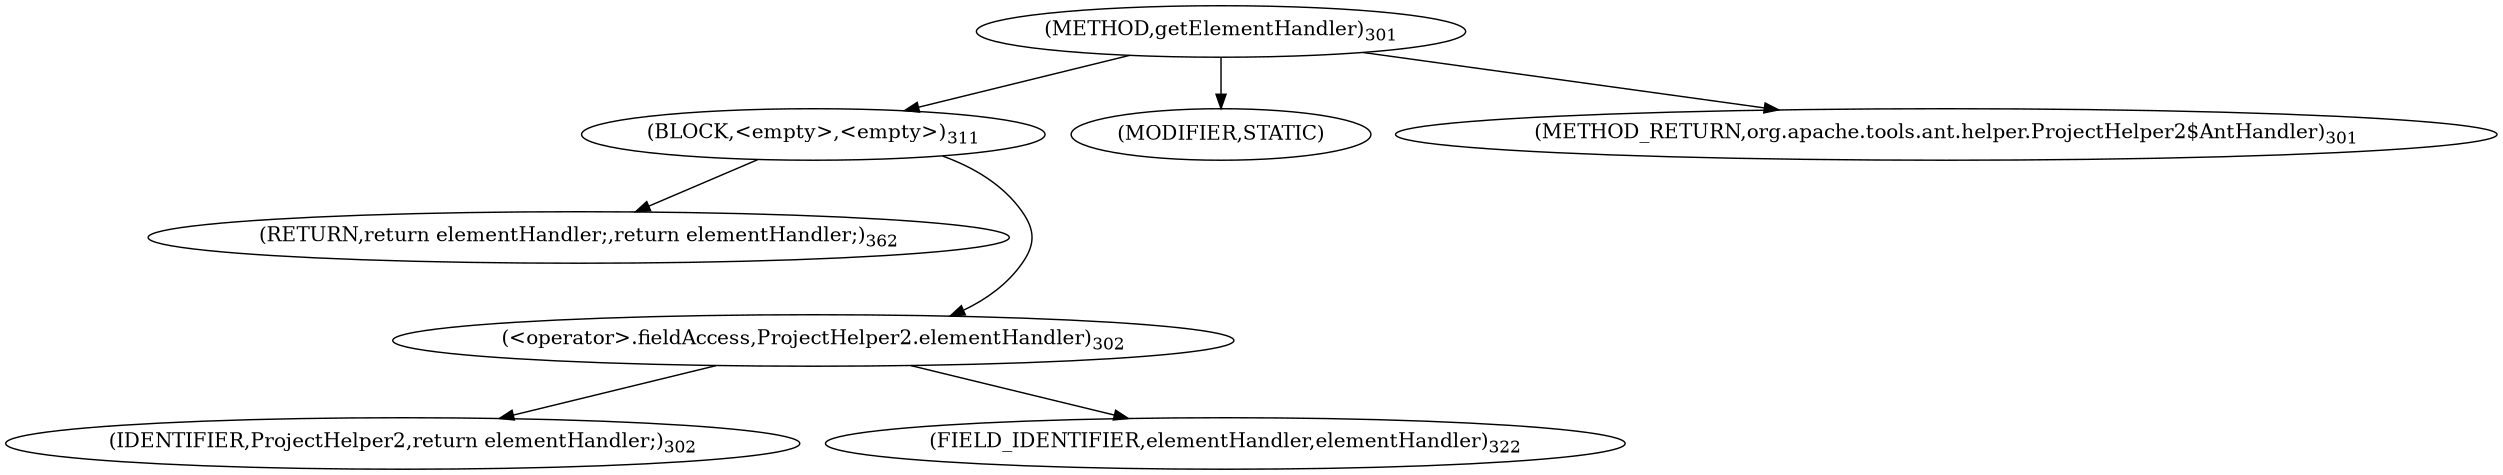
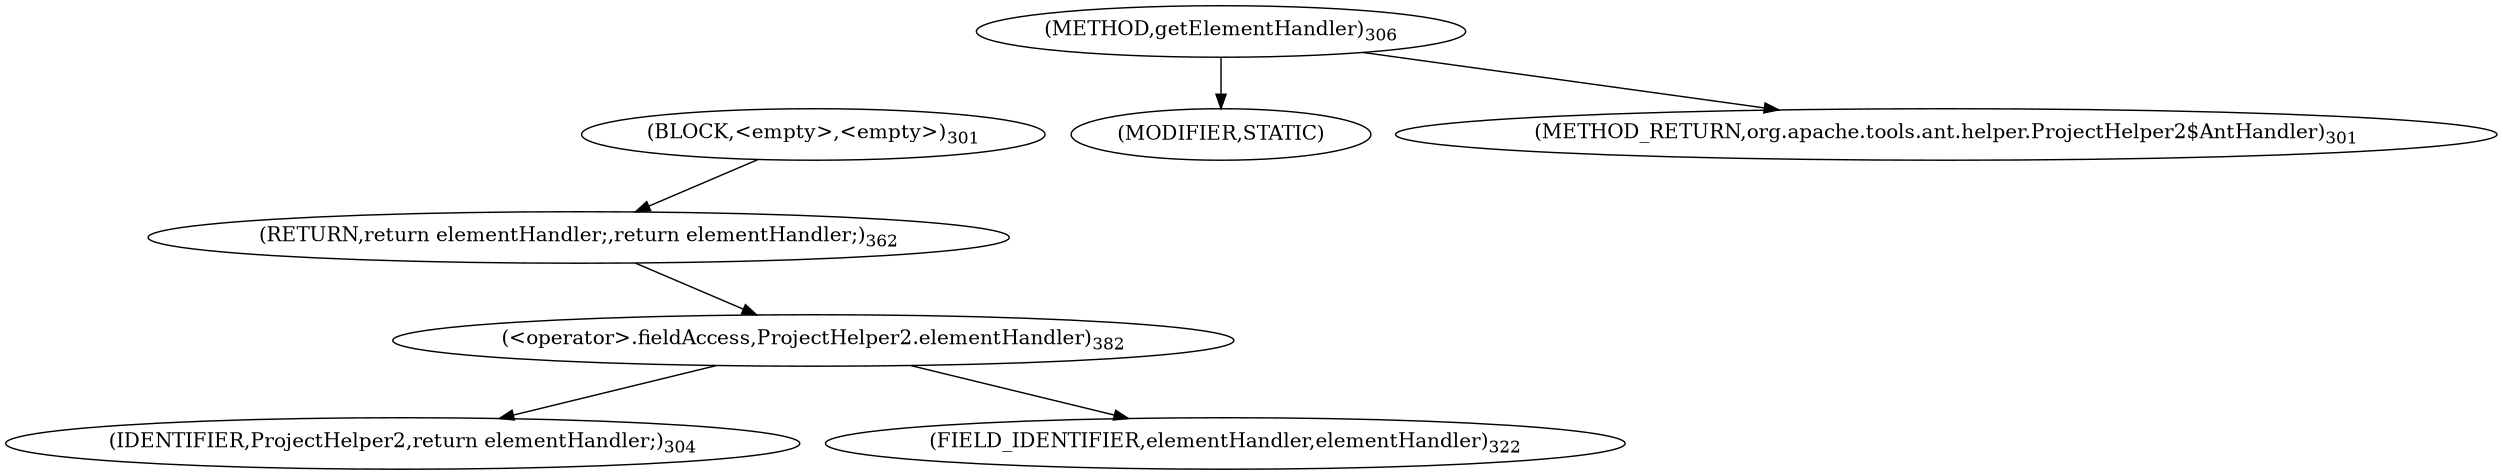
(1381, 29) -> (1381, 29)
(1024, 81) -> none
(964, 132) -> (964, 132)
(1030, 226) -> (689, 286)
(1109, 338) -> (1109, 338)
(680, 441) -> (680, 441)
